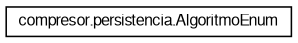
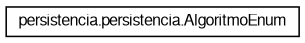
(149, 22) -> (153, 22)
